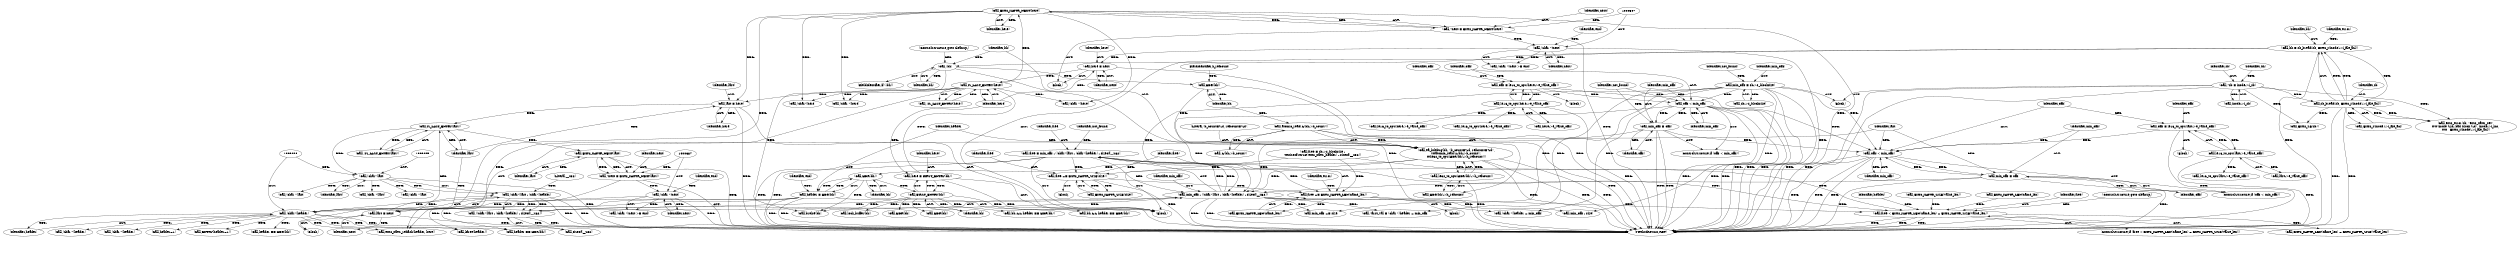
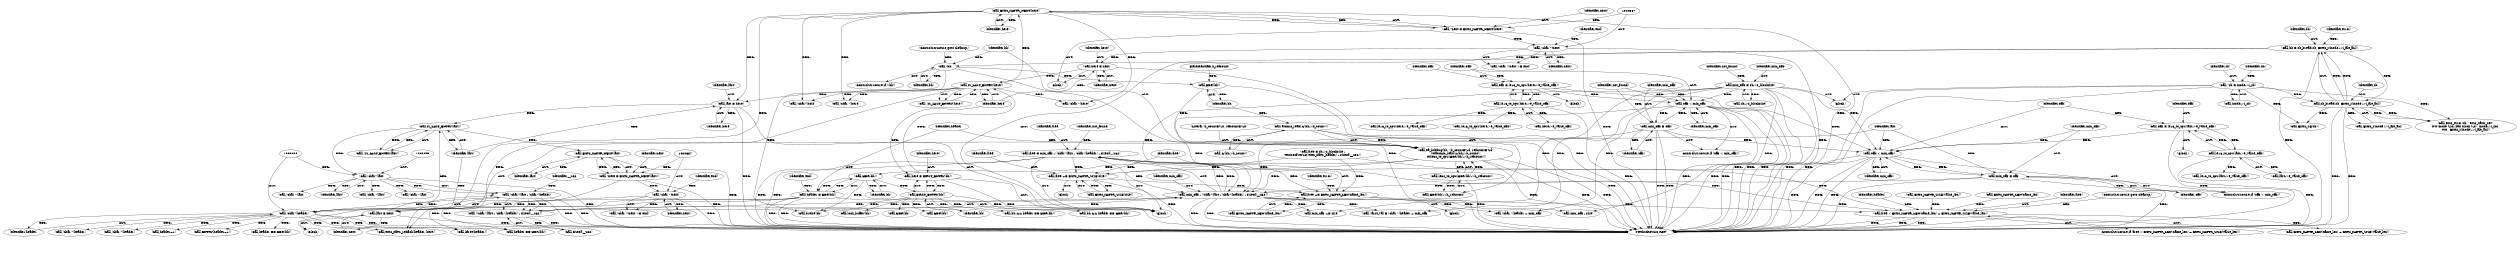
(875, 85) -> (875, 85)
(1756, 95) -> (1756, 95)
(565, 176) -> (565, 176)
(1451, 186) -> (1451, 186)
(717, 204) -> (717, 204)
